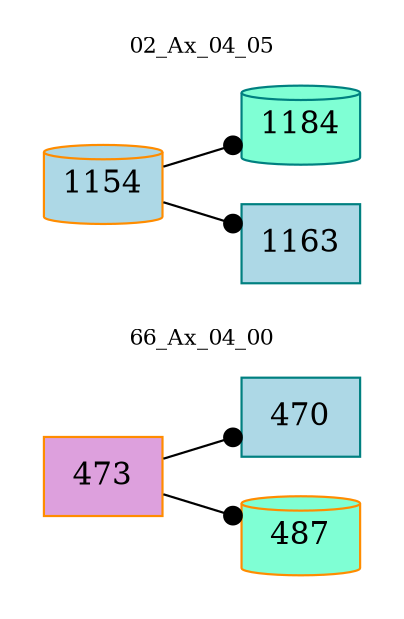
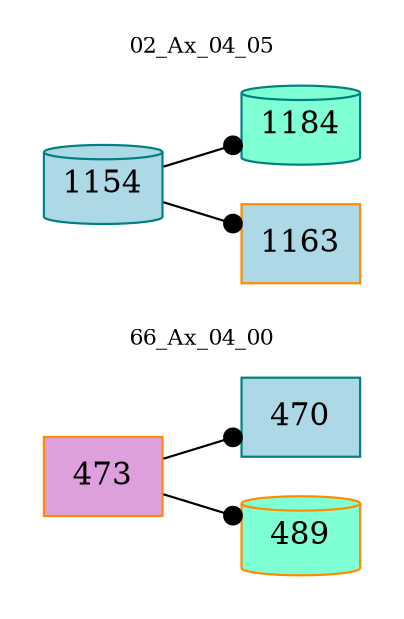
(103, 184) -> (103, 184)
(301, 244) -> (301, 244)
(301, 536) -> (301, 536)
